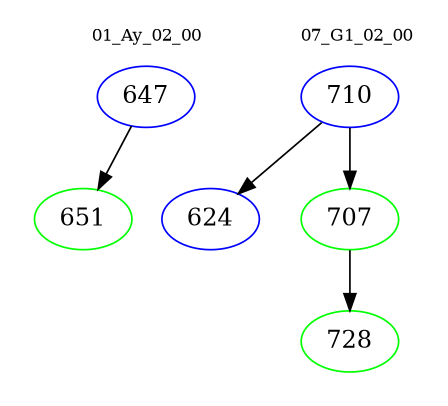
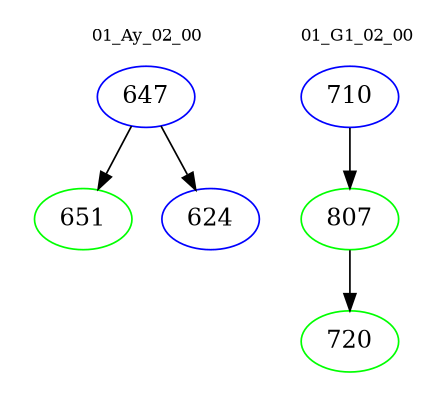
(358, 37) -> (358, 37)
(299, 142) -> (174, 150)
(350, 219) -> (350, 219)
(350, 341) -> (350, 341)
